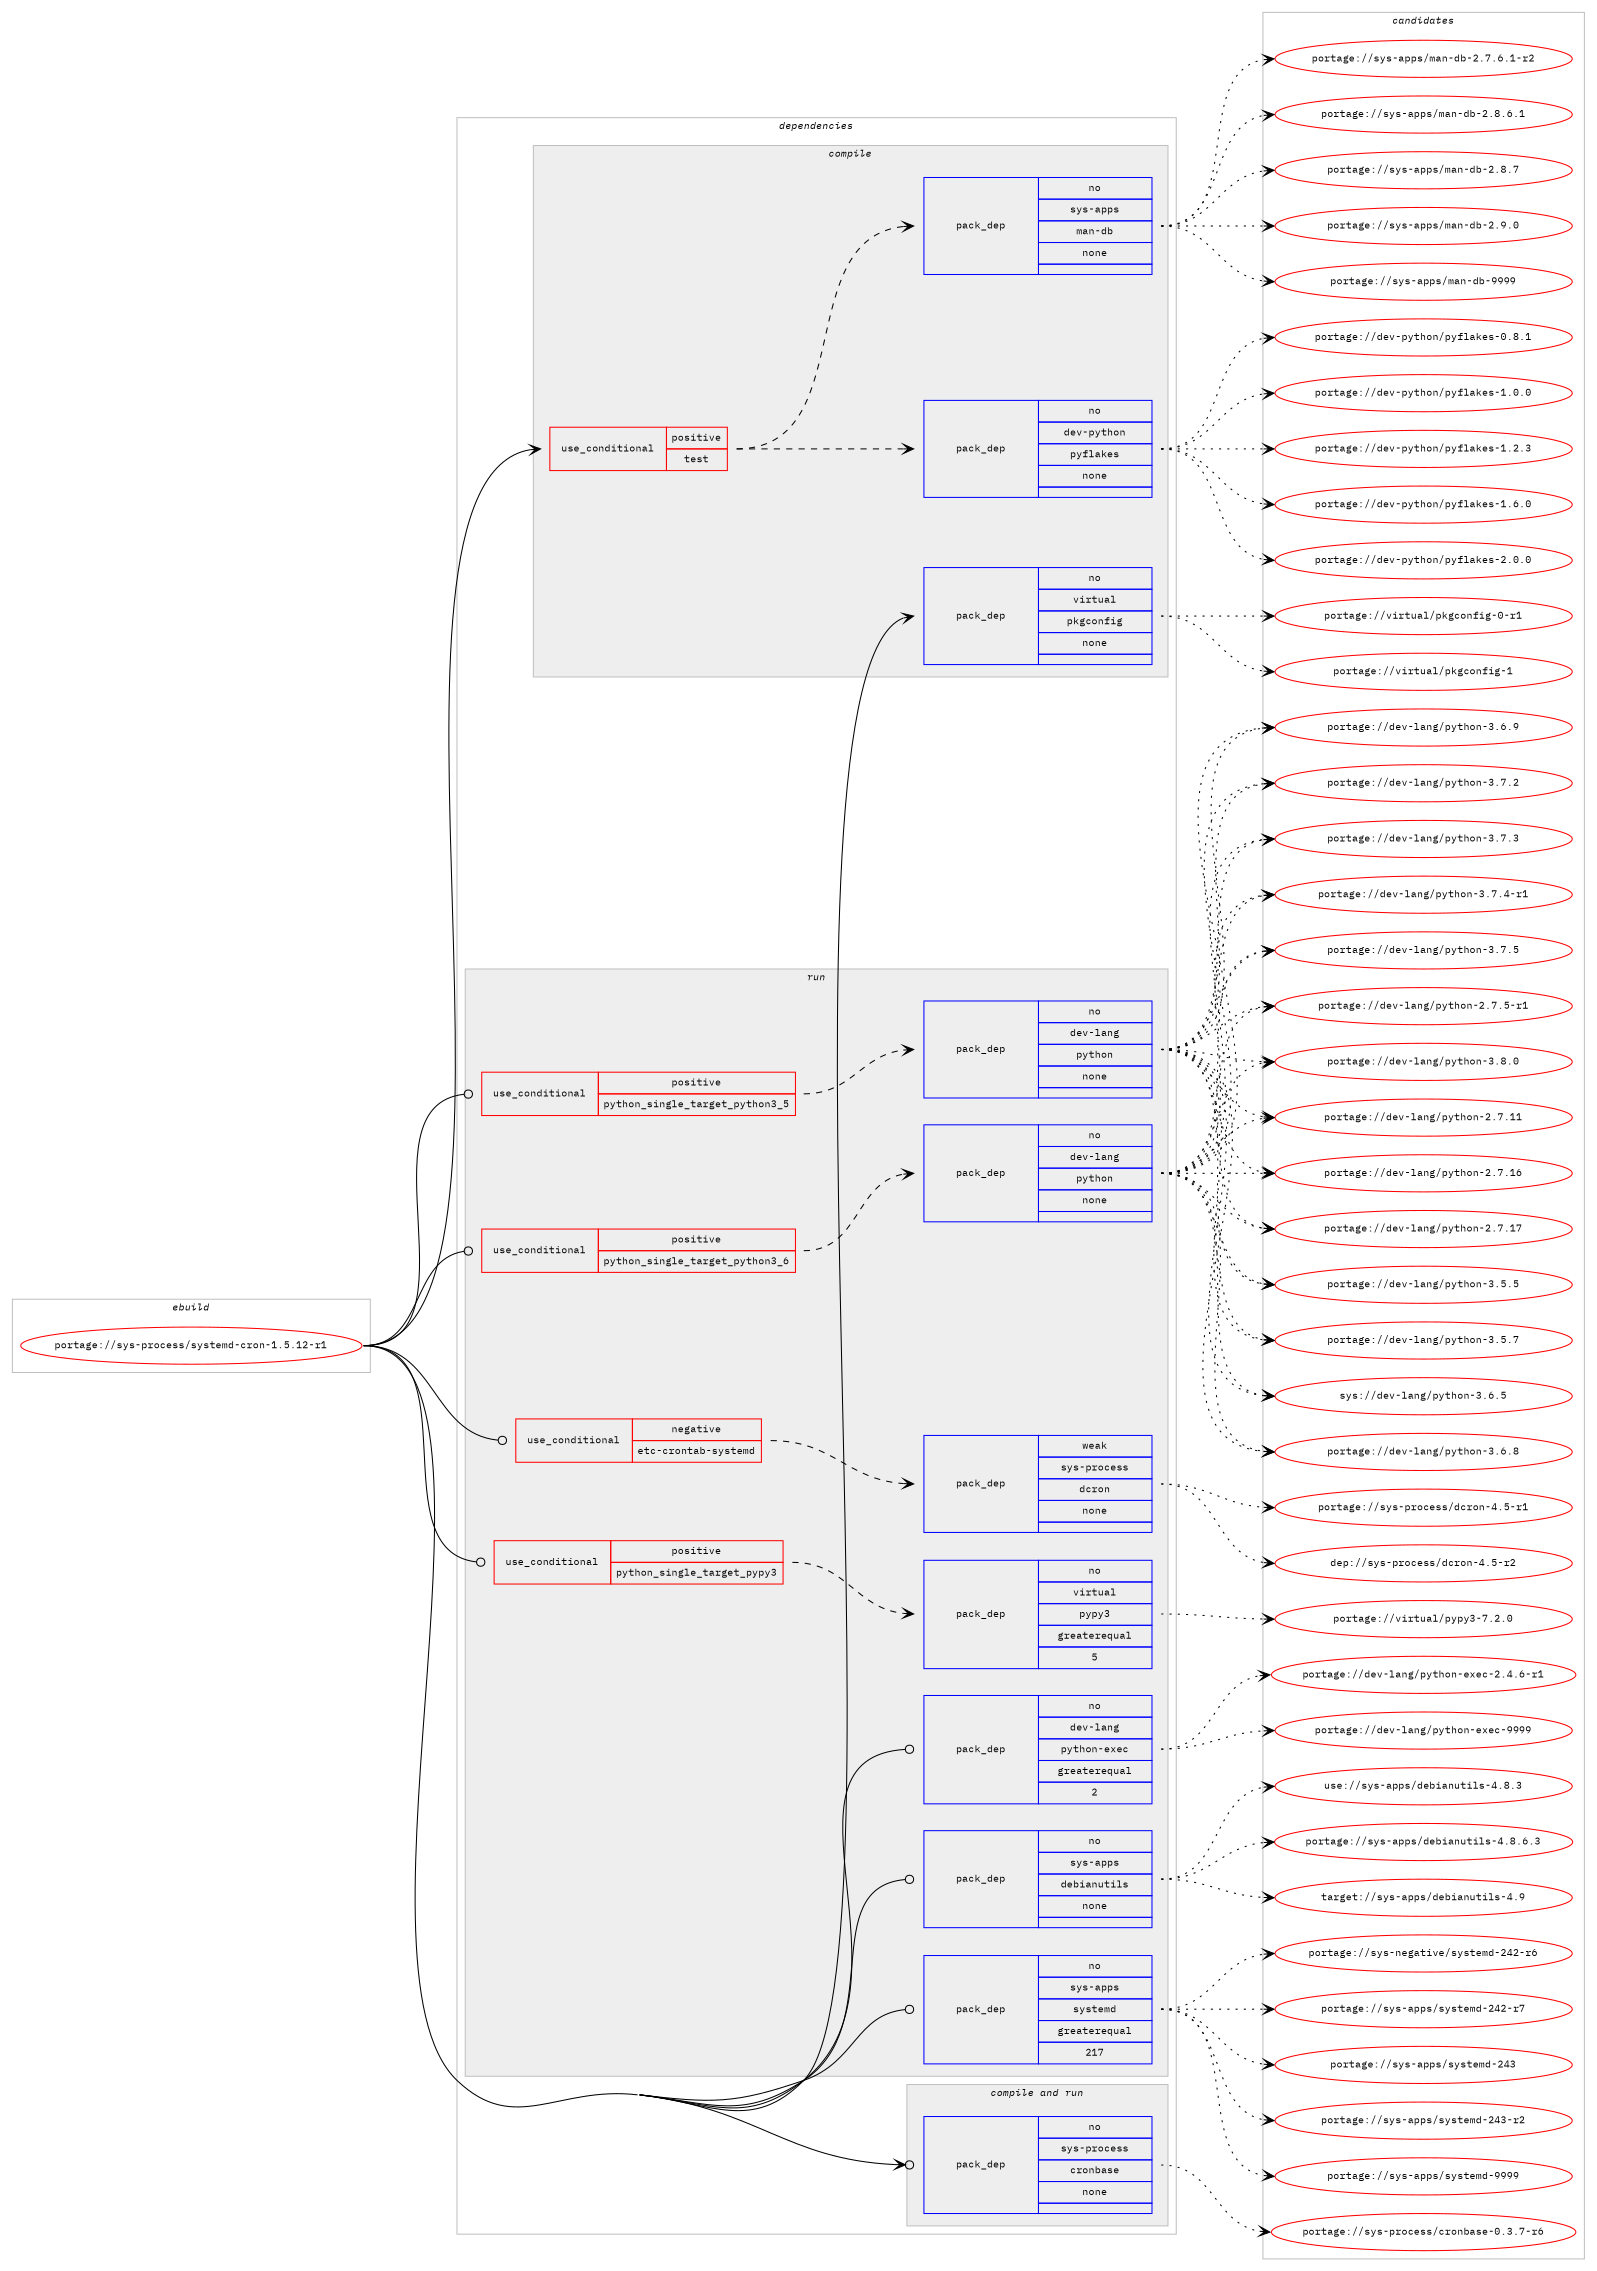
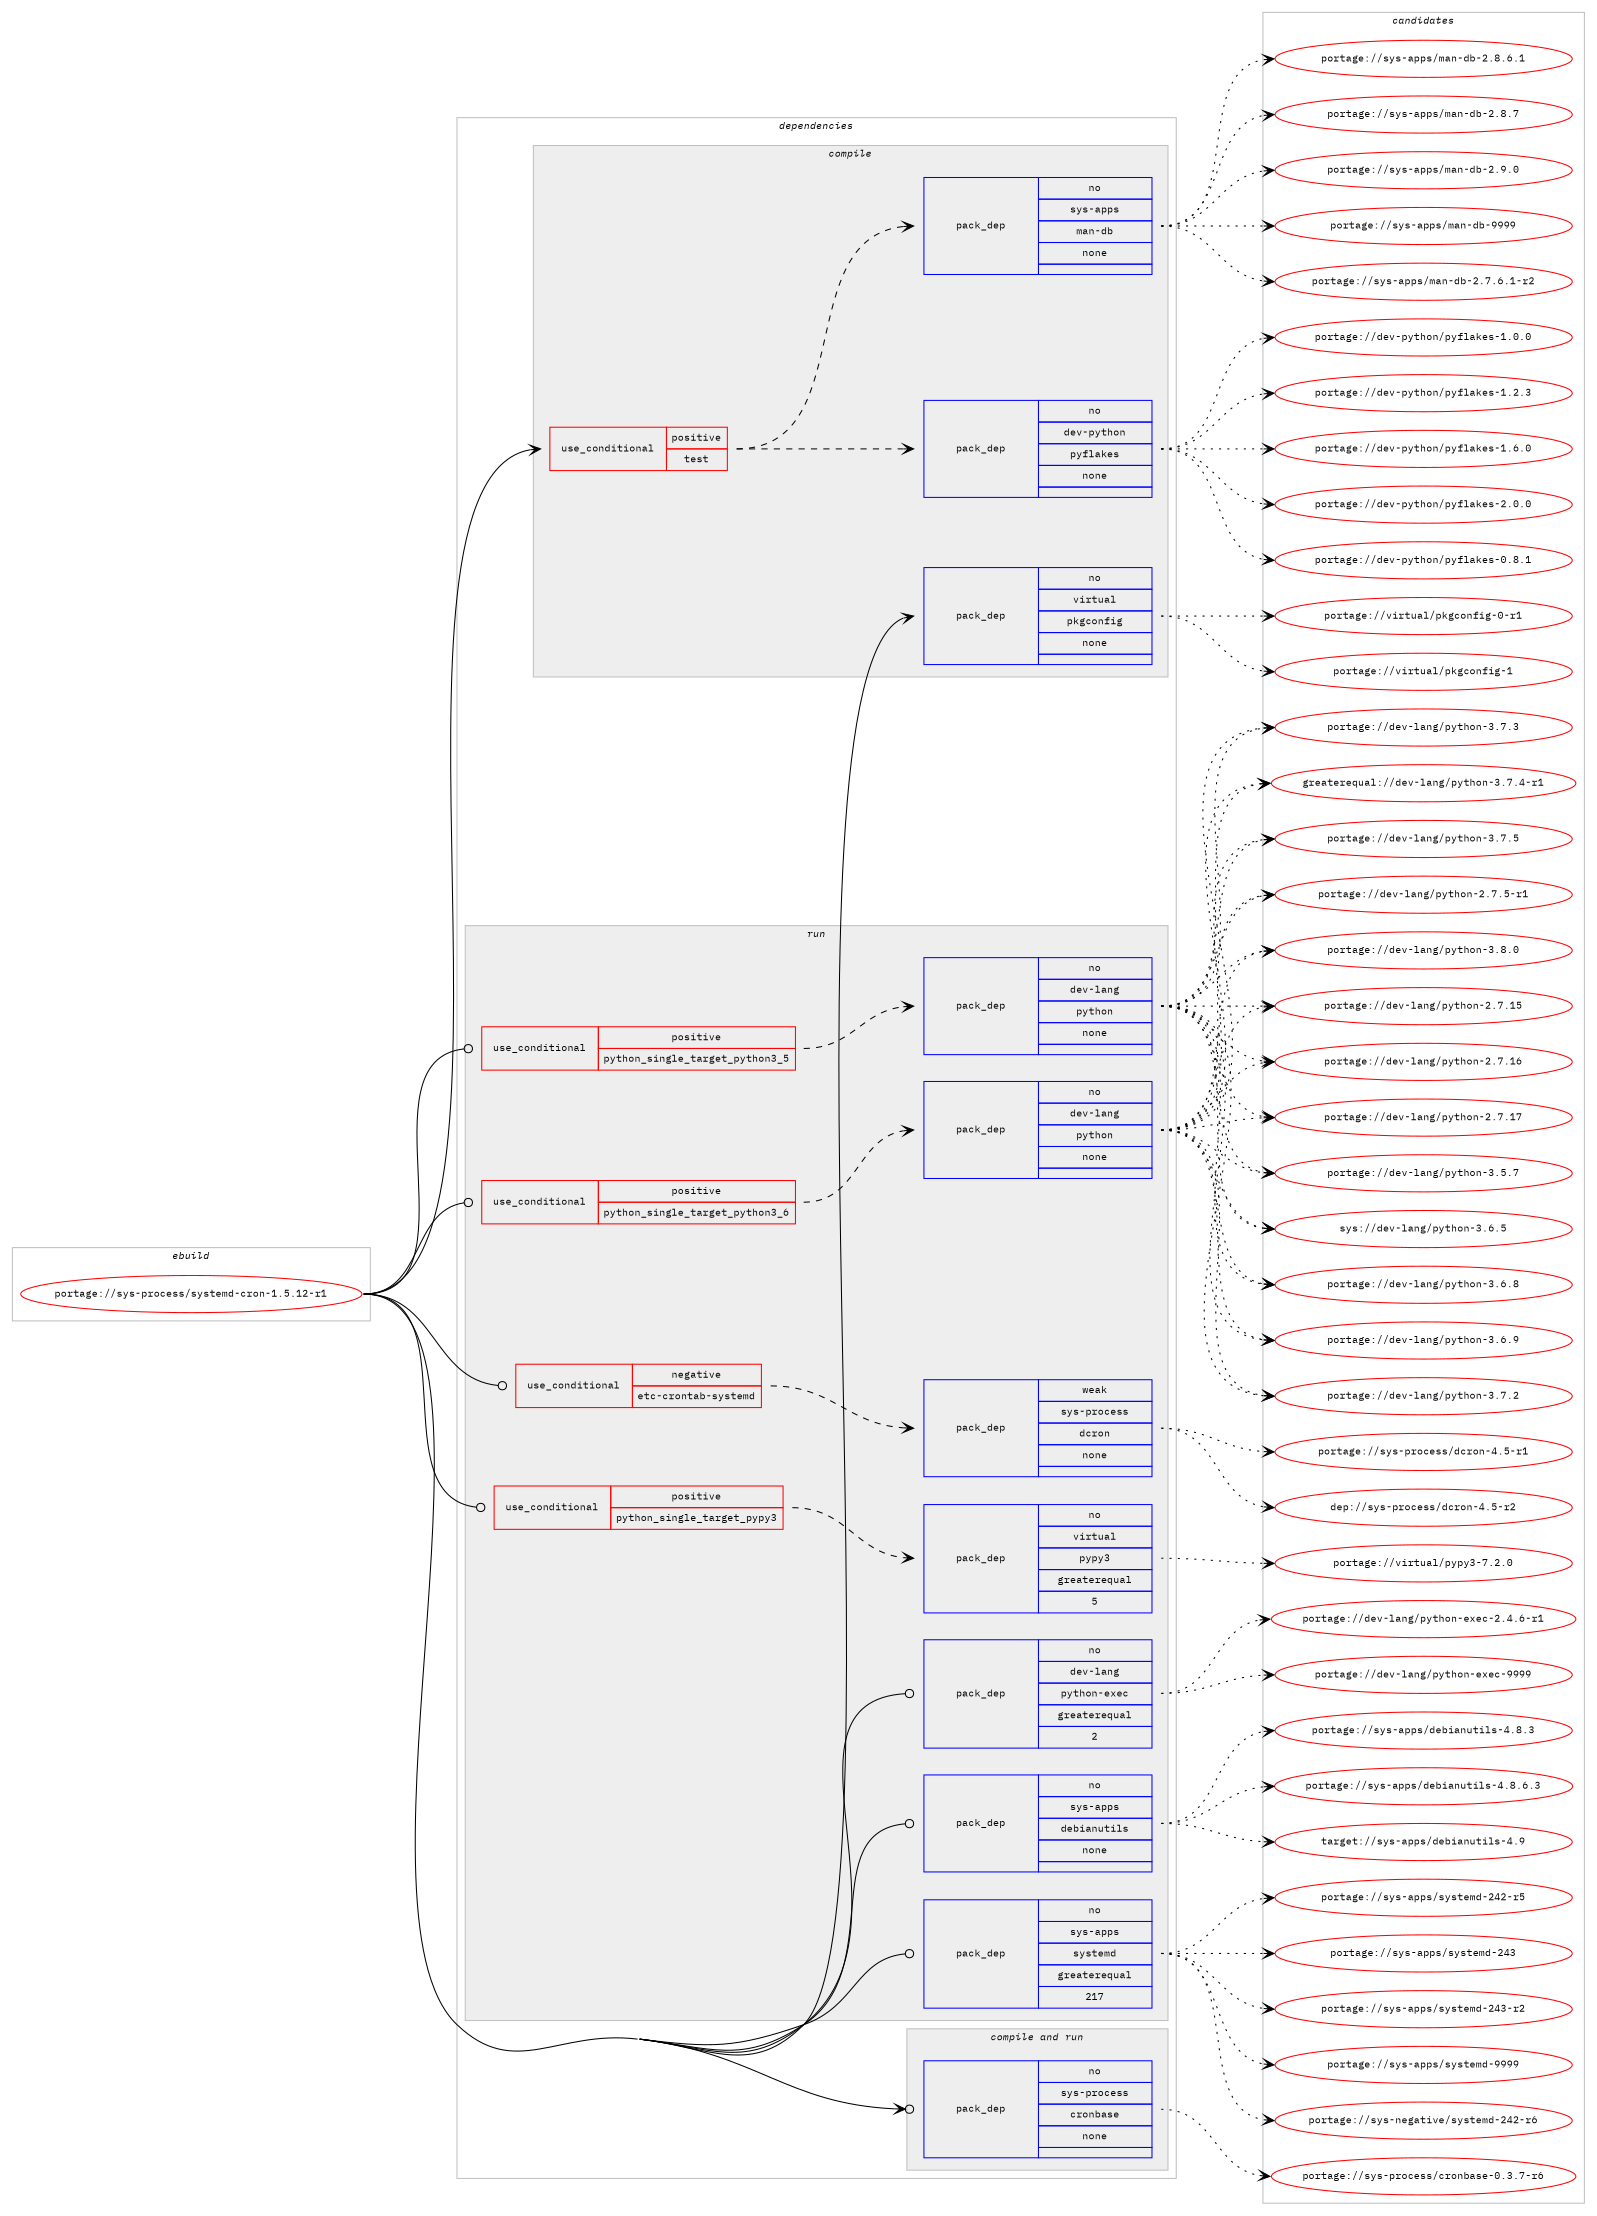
(1424, 895) -> (1424, 783)
(1424, 1118) -> (1424, 1006)
(1424, 1285) -> none
(1424, 1786) -> (1424, 1731)
(1424, 2009) -> (1424, 1898)
